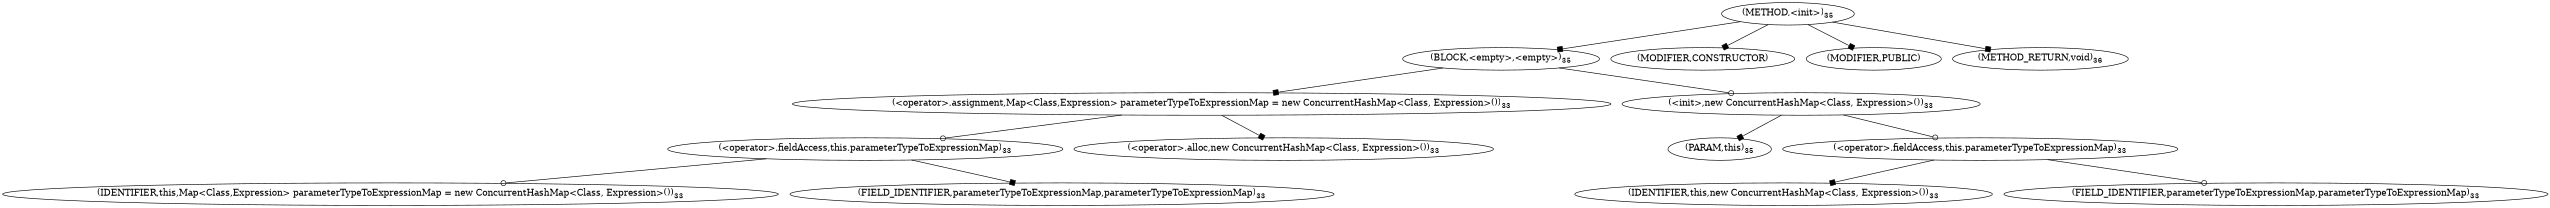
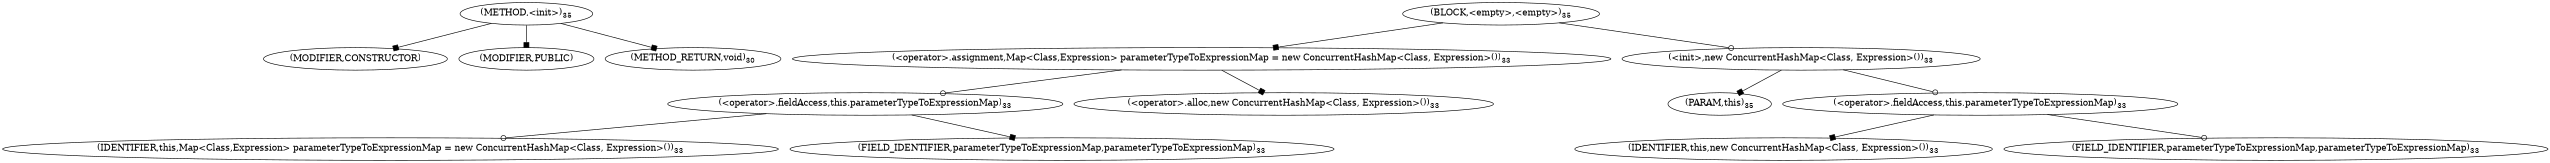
(1652, 35) -> none
(2098, 58) -> (751, 58)
